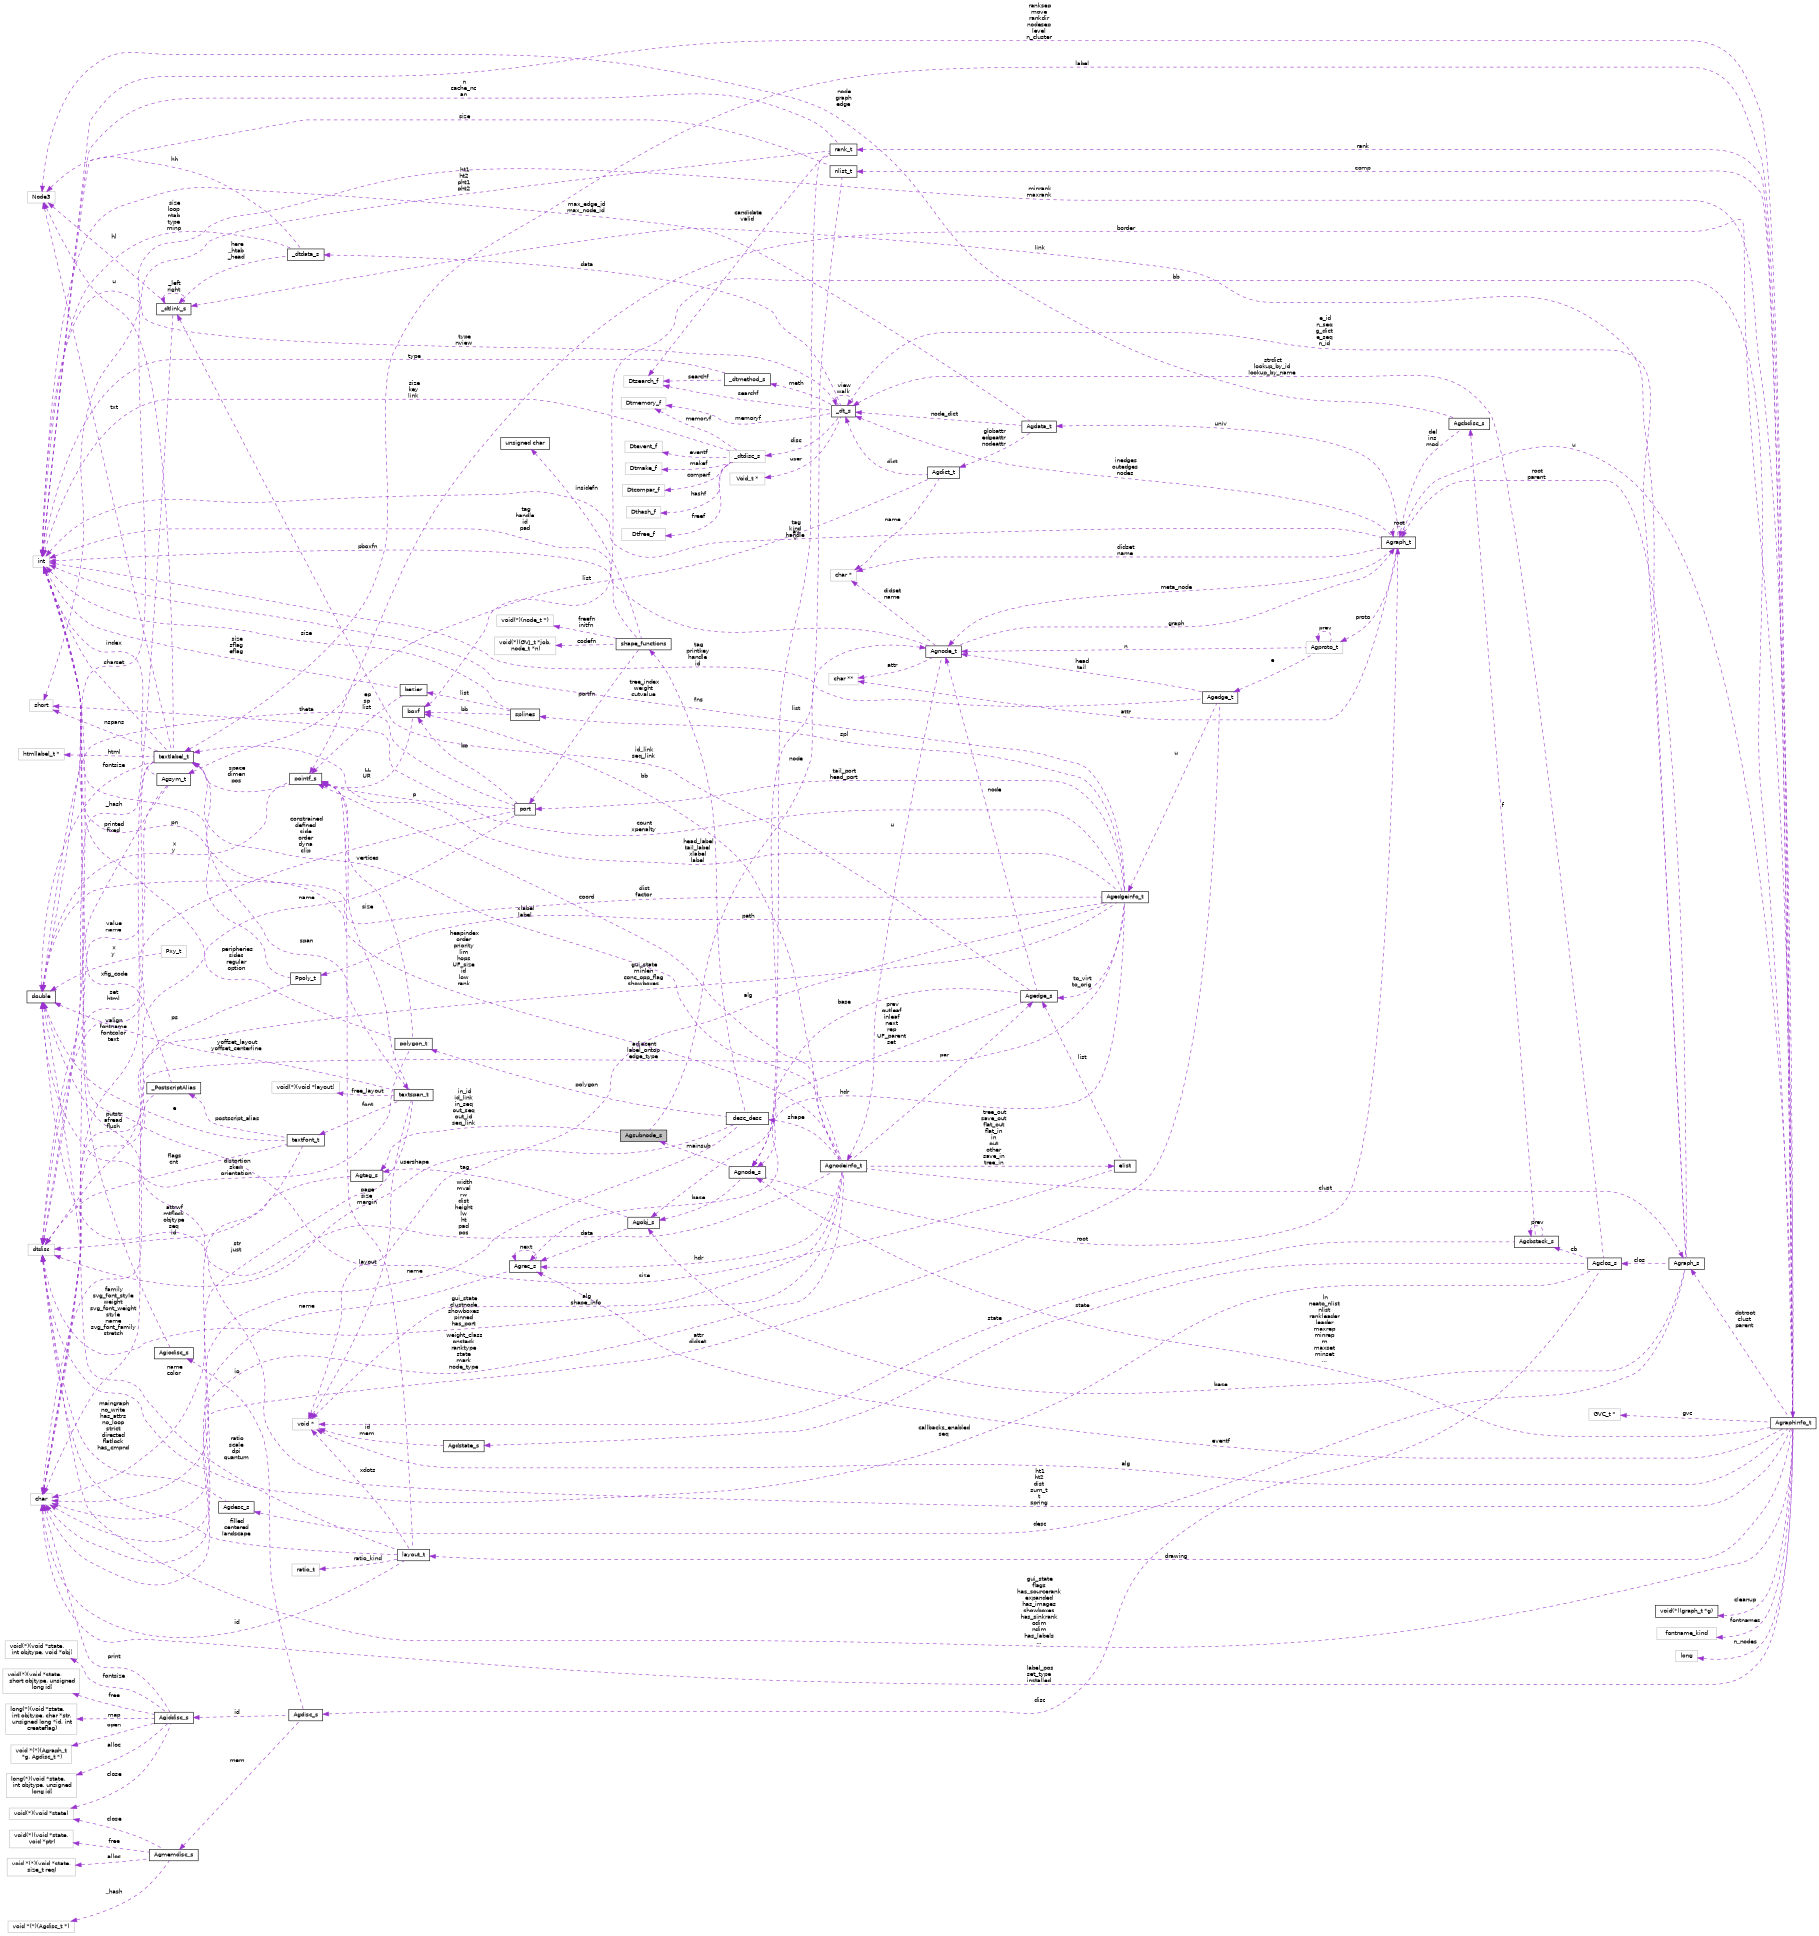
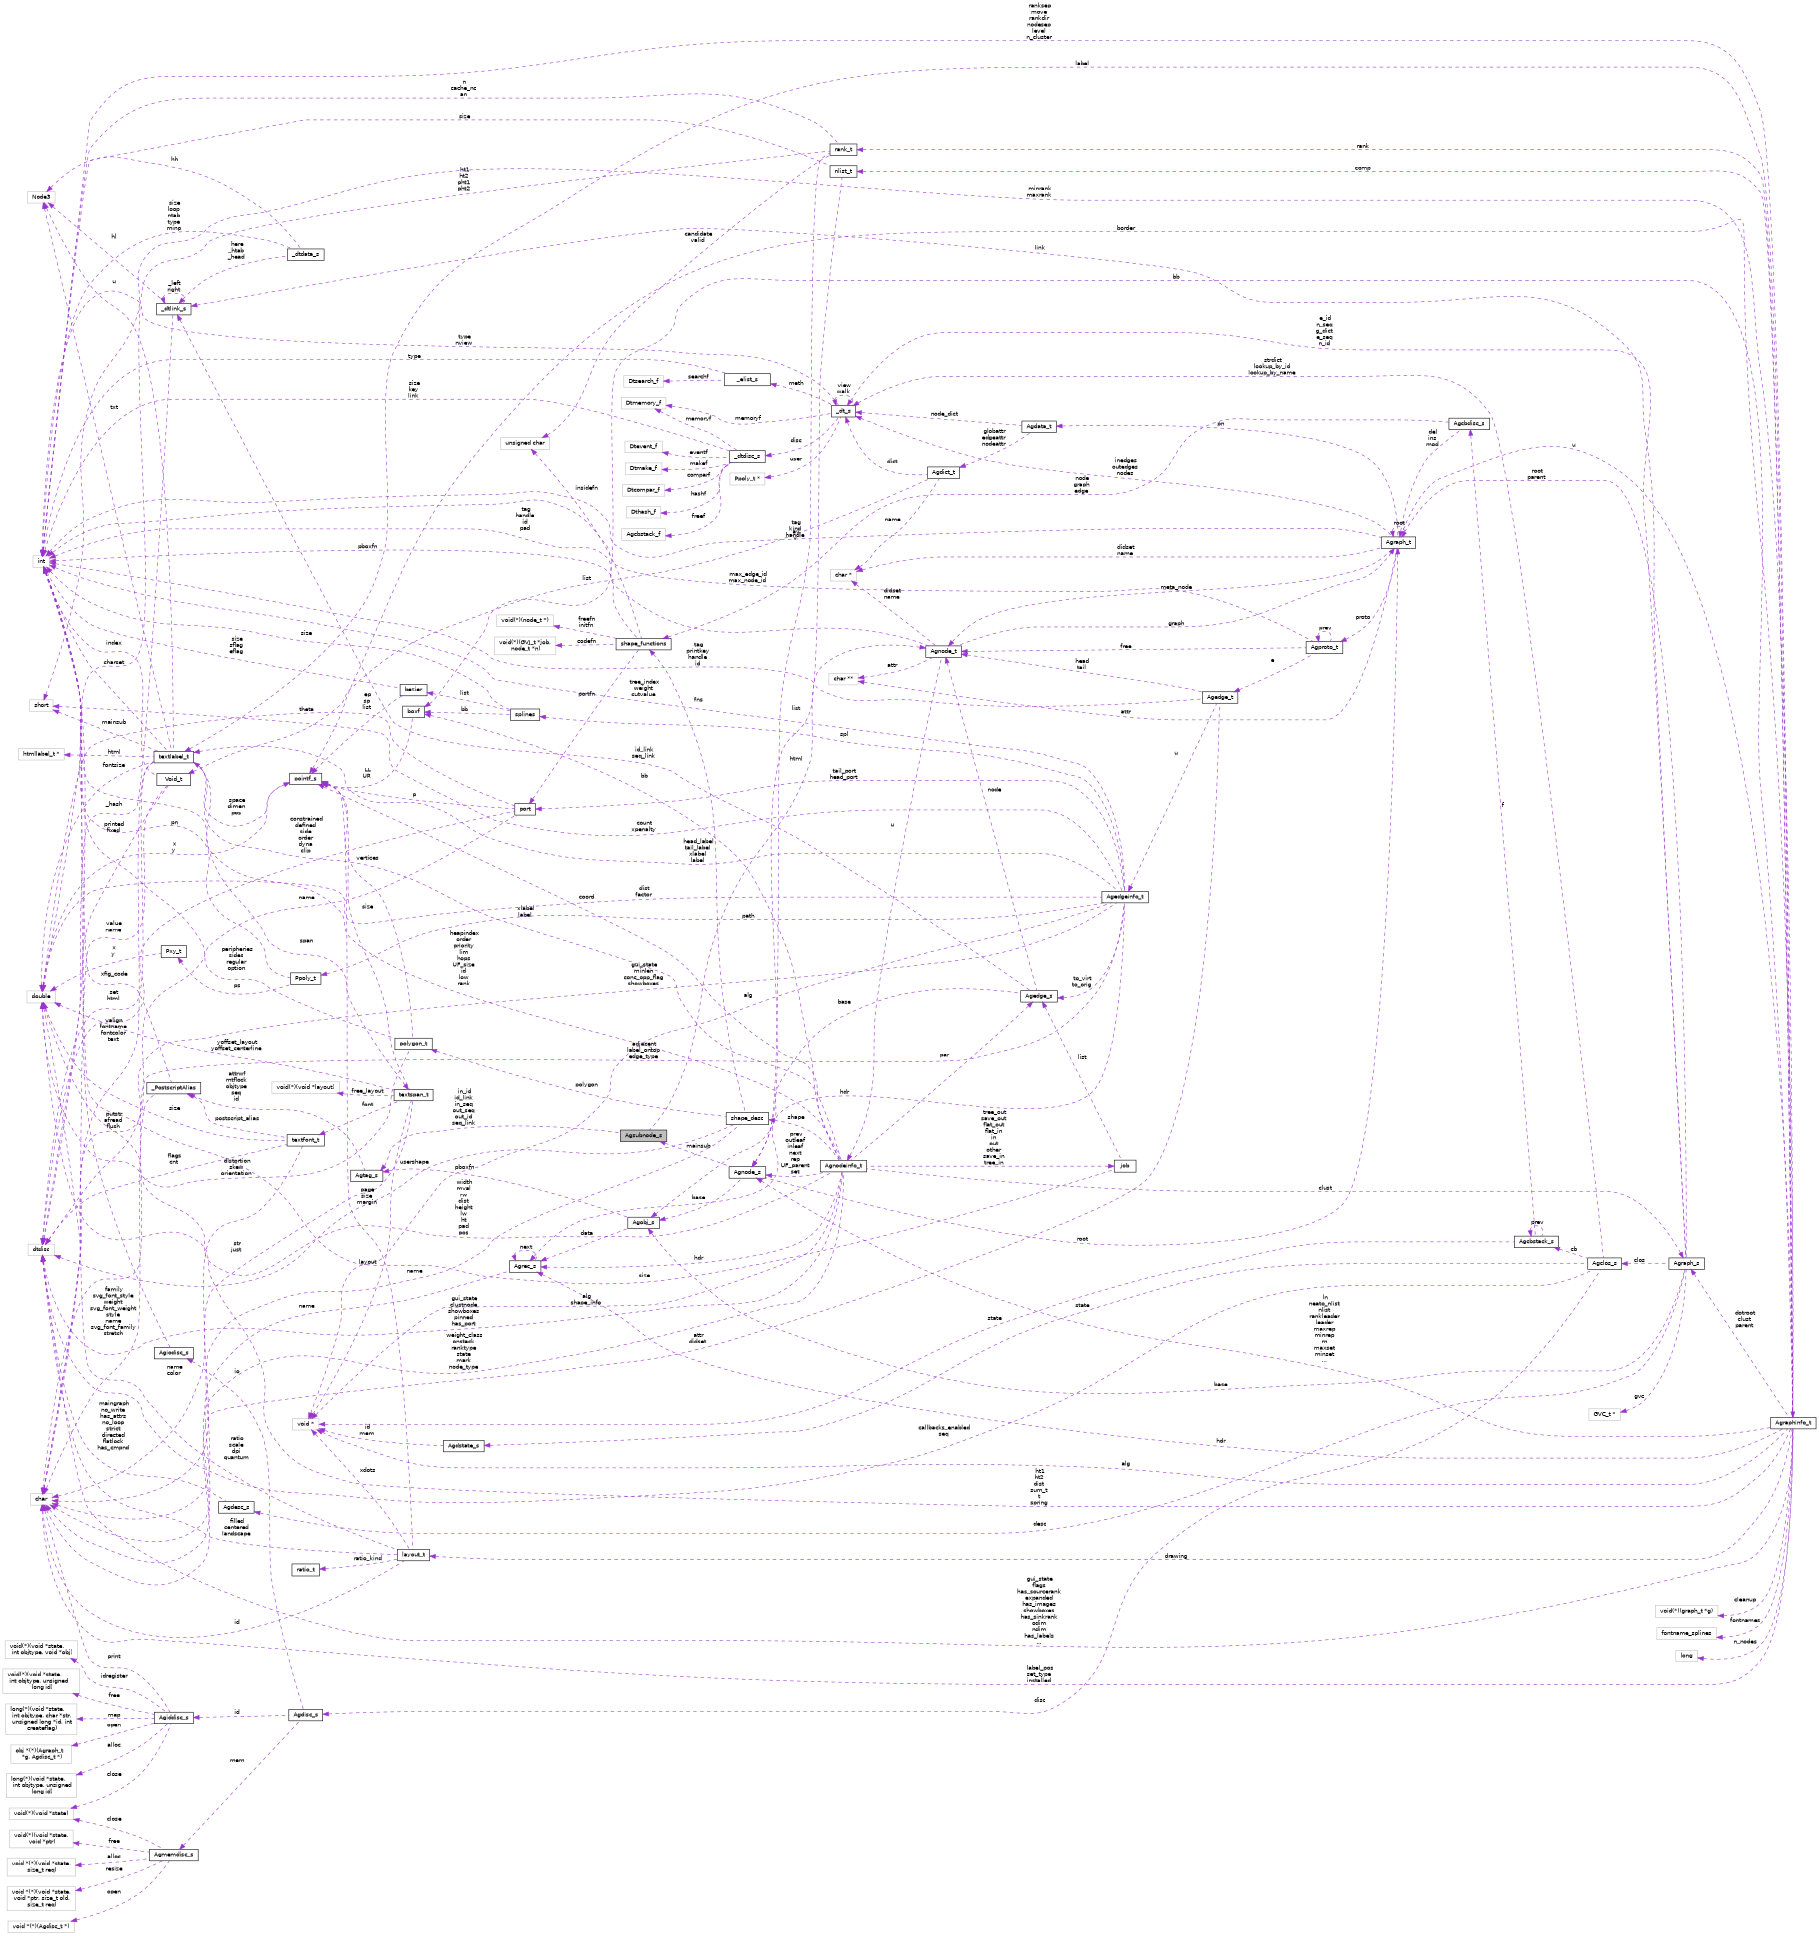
(754, 89) -> (1052, 494)
(386, 199) -> (669, 578)
(739, 261) -> (671, 279)
(613, 273) -> none
(747, 380) -> (747, 380)
(750, 401) -> none
(1220, 424) -> (1220, 424)
(525, 443) -> (525, 443)
(747, 457) -> (747, 457)
(747, 479) -> (747, 479)
(644, 535) -> (644, 535)
(1125, 647) -> (1125, 647)
(1324, 648) -> (1324, 648)
(113, 722) -> (113, 722)
(795, 759) -> (795, 759)
(467, 766) -> none
(174, 780) -> (174, 780)
(238, 791) -> (227, 825)
(174, 952) -> (174, 952)
(41, 997) -> (41, 997)
(852, 1067) -> (799, 1176)
(174, 1109) -> (174, 1109)
(747, 1119) -> (747, 1119)
(89, 1157) -> (231, 994)
(1125, 1166) -> (1125, 1166)
(464, 1168) -> (464, 1168)
(198, 1236) -> (292, 1110)
(1699, 1419) -> (1673, 1349)
(1220, 1441) -> (1220, 1441)
(306, 1570) -> (306, 1570)
(1687, 1611) -> (1687, 1611)
(1687, 1634) -> (1687, 1634)
(113, 1676) -> (113, 1676)
(41, 1681) -> (41, 1681)
(41, 1754) -> (41, 1754)
(113, 1892) -> (113, 1892)
none -> (41, 1899)
